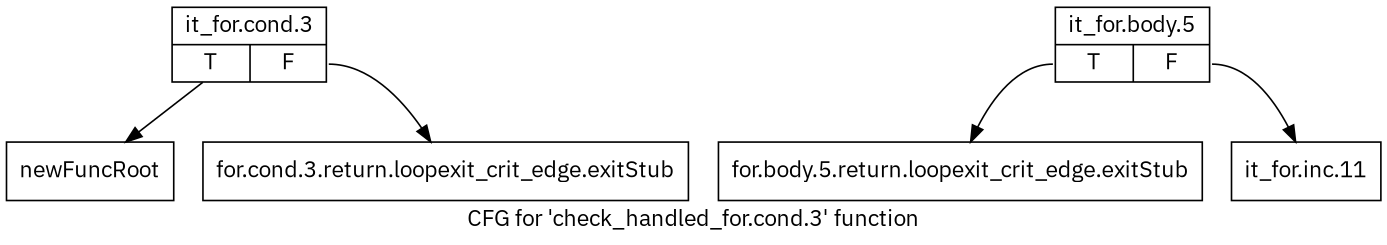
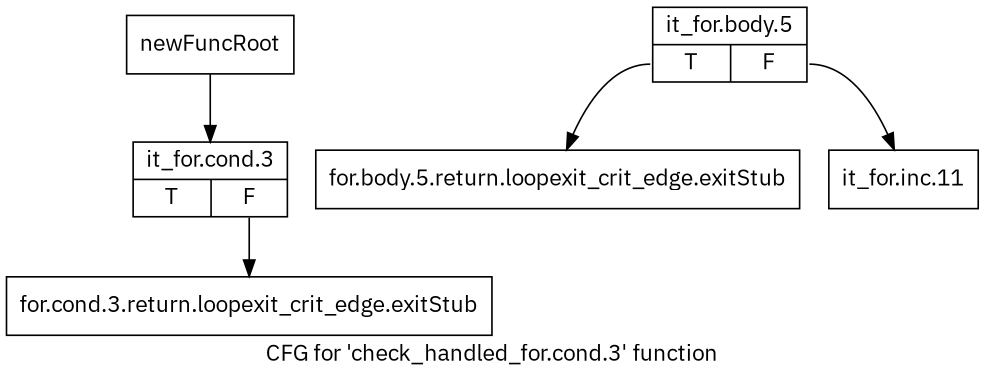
(171, 107) -> (210, 100)
